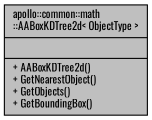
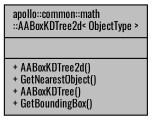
(41, 92) -> (47, 92)
